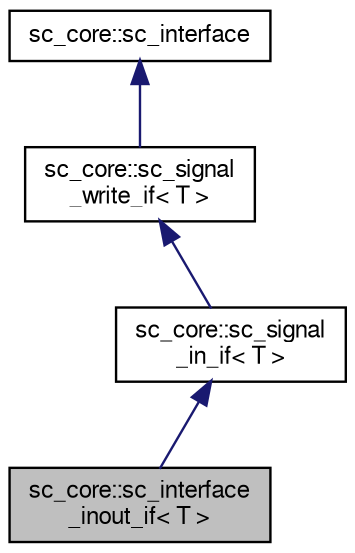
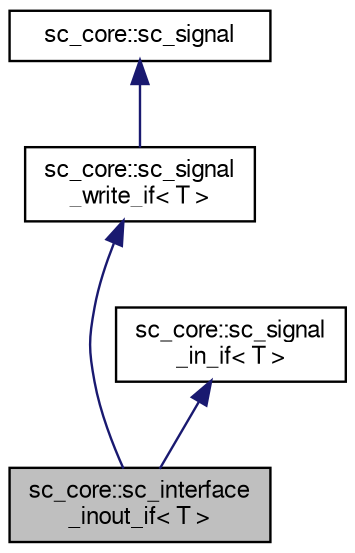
(140, 36) -> (140, 36)
(192, 275) -> (91, 357)
